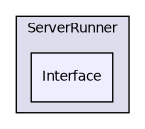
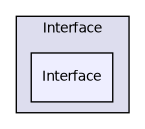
(73, 29) -> (73, 29)
